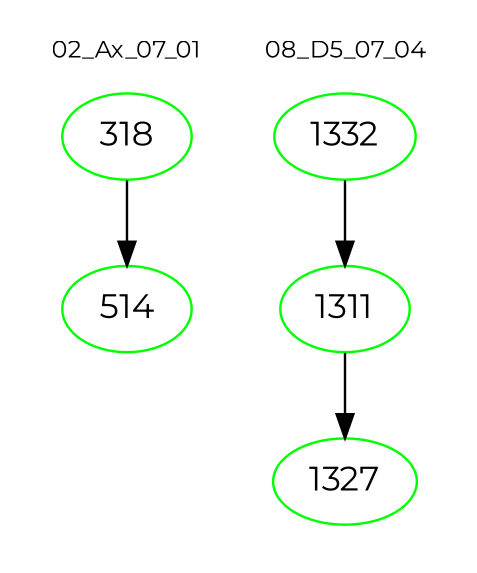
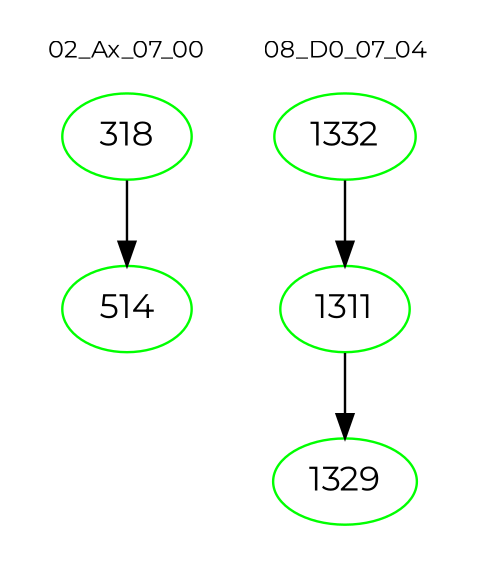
(127, 52) -> (127, 52)
(346, 52) -> (346, 52)
(345, 482) -> (345, 482)
